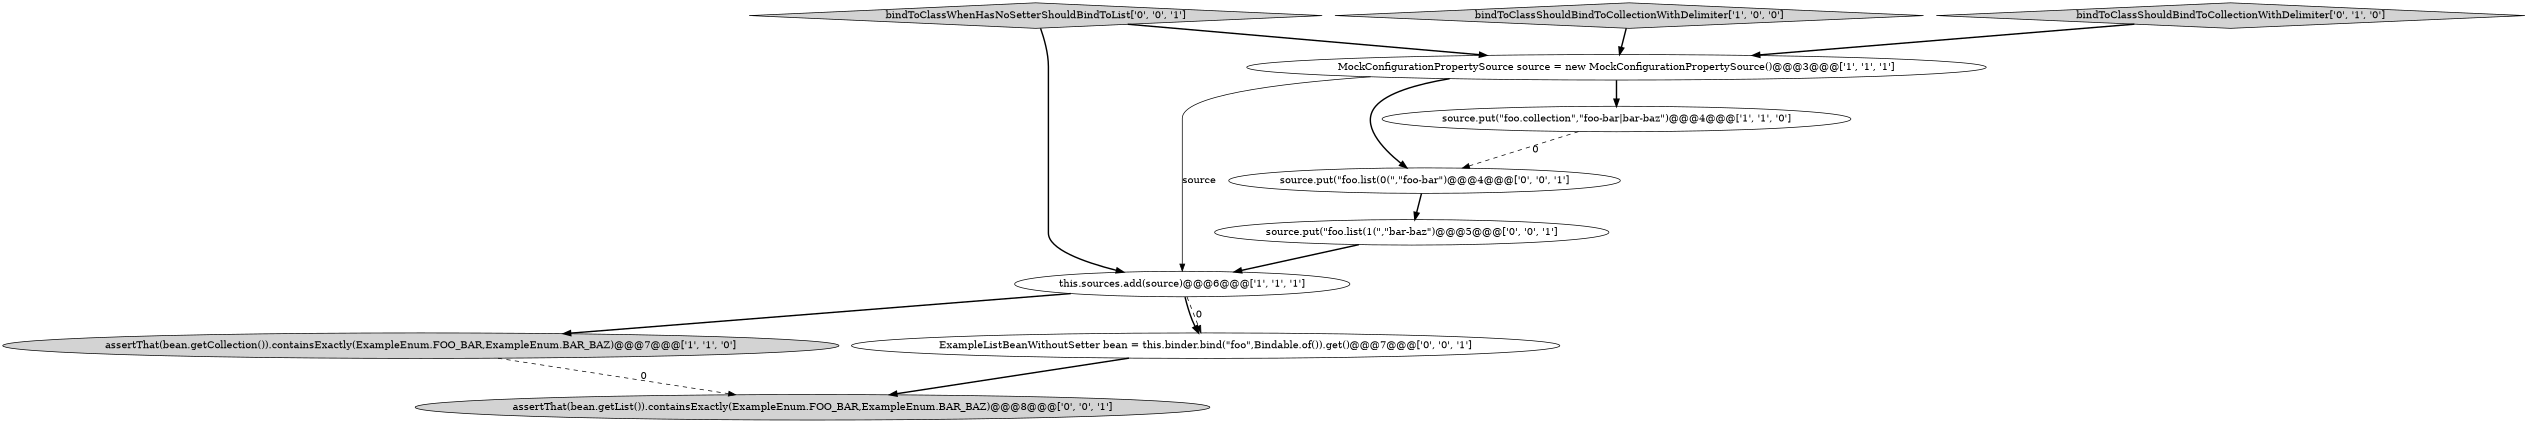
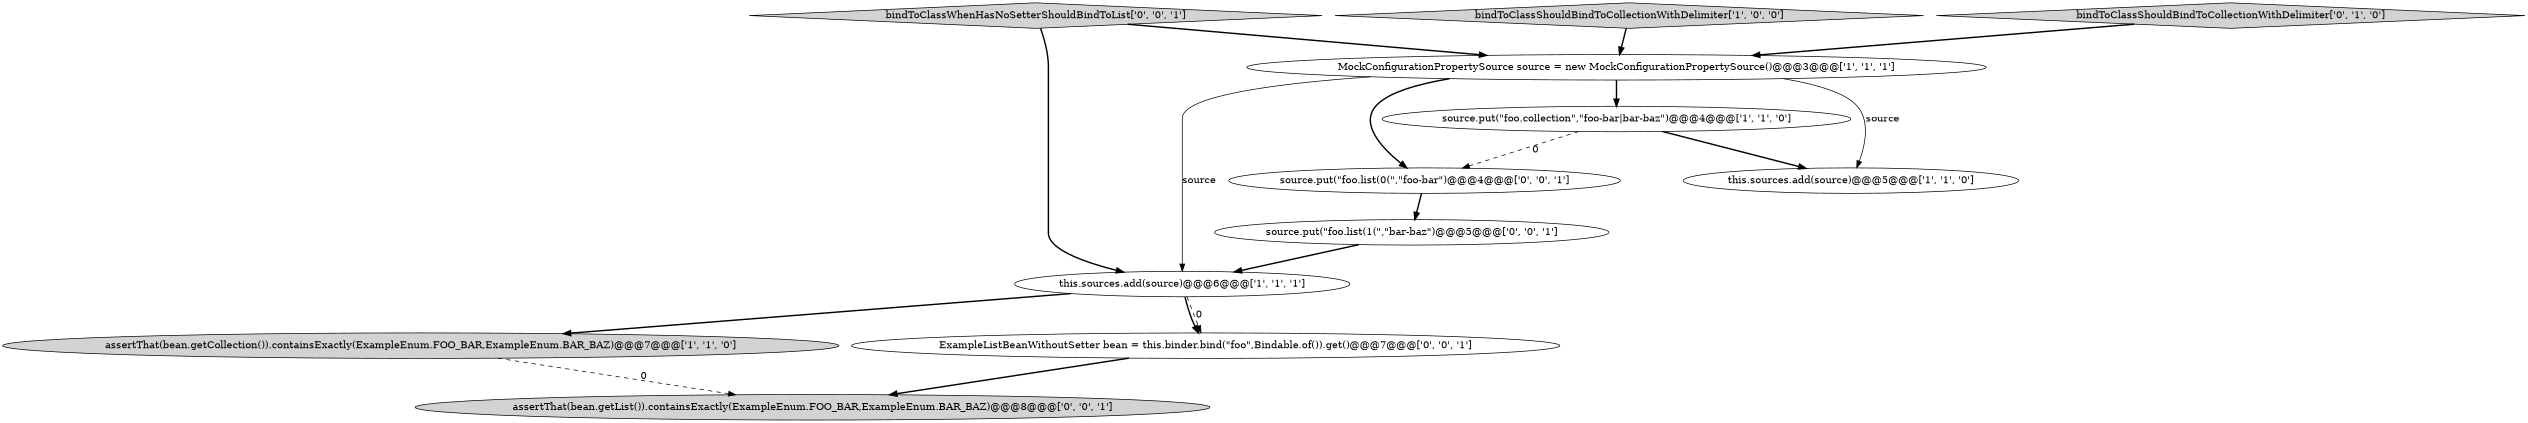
none -> (1851, 181)
